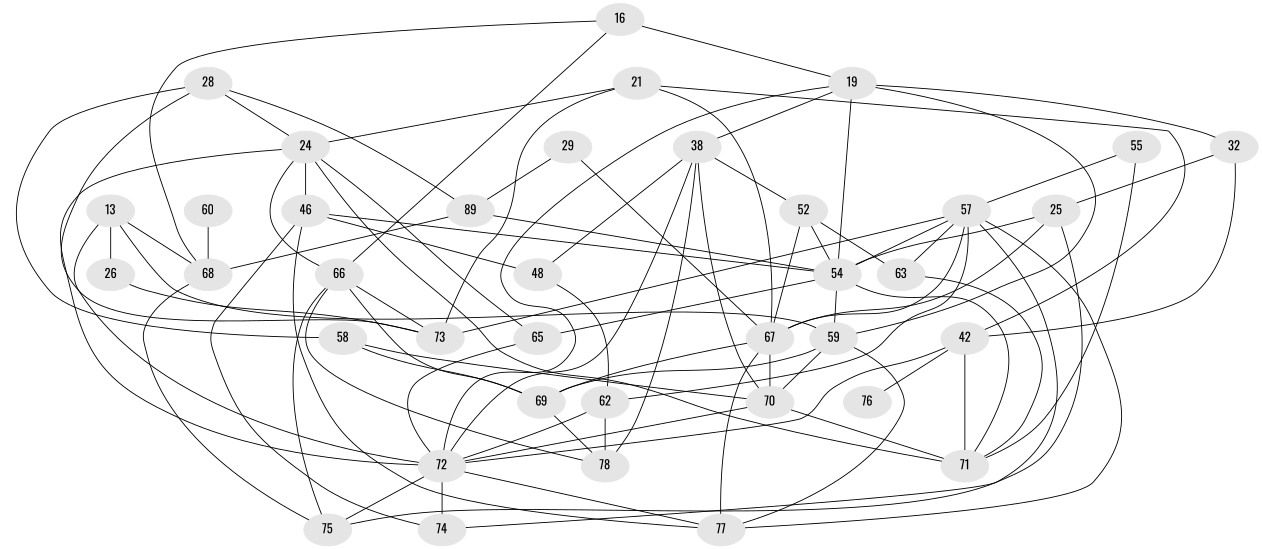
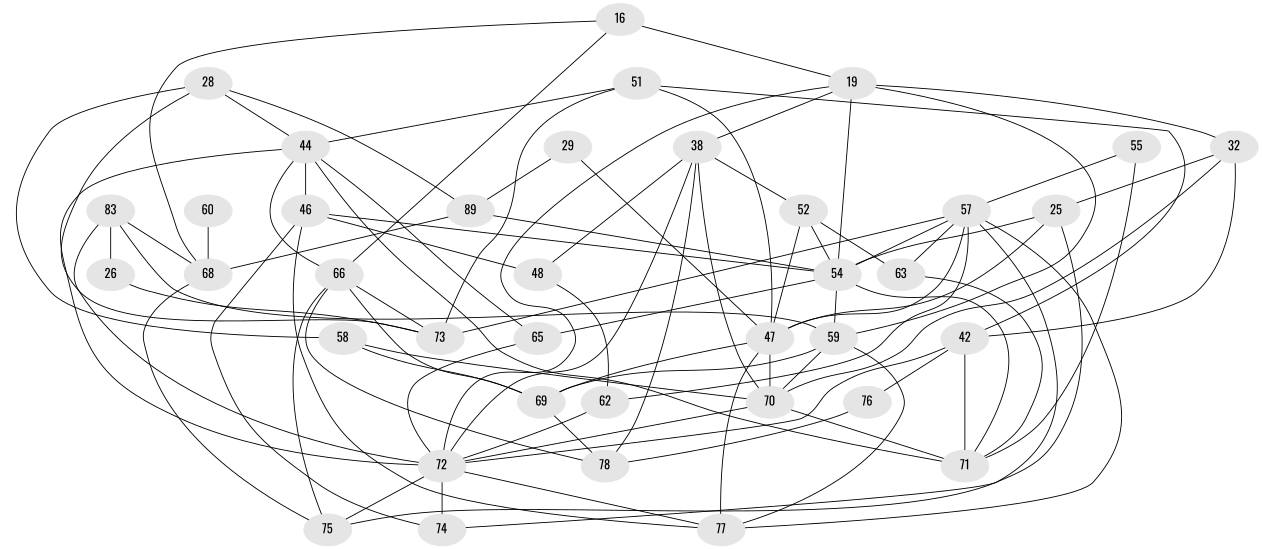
(637, 83) -> (637, 83)
(306, 147) -> (306, 147)
(111, 211) -> (111, 211)
none -> (1015, 300)
(770, 338) -> (770, 338)
(605, 429) -> (739, 442)
